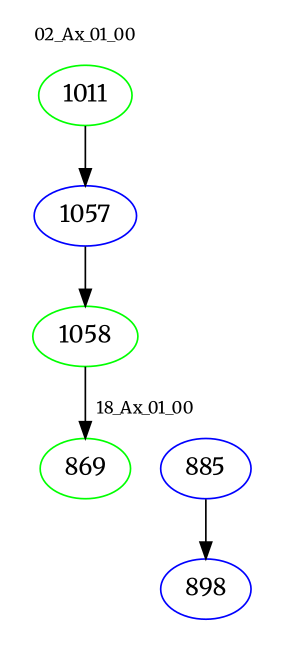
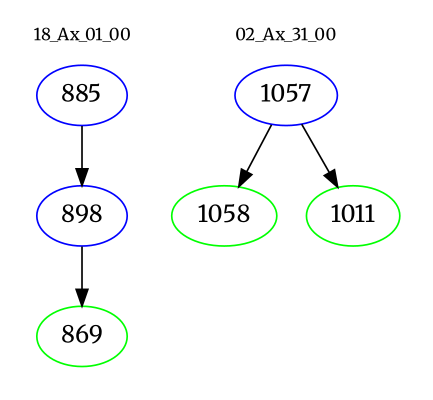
(85, 36) -> (286, 36)
(85, 147) -> (316, 148)
(85, 403) -> (82, 268)
